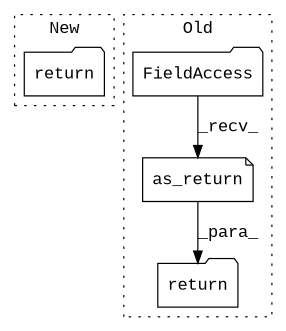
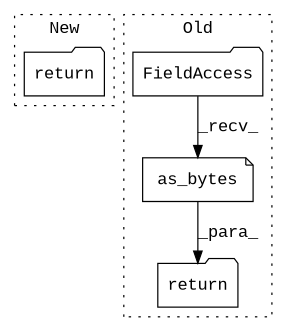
(198, 180) -> (198, 180)
